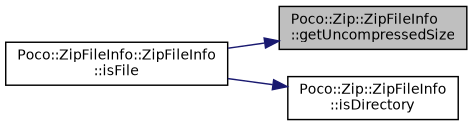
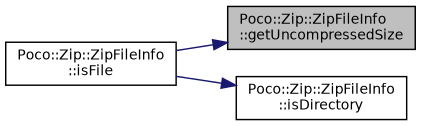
(117, 64) -> (91, 64)
